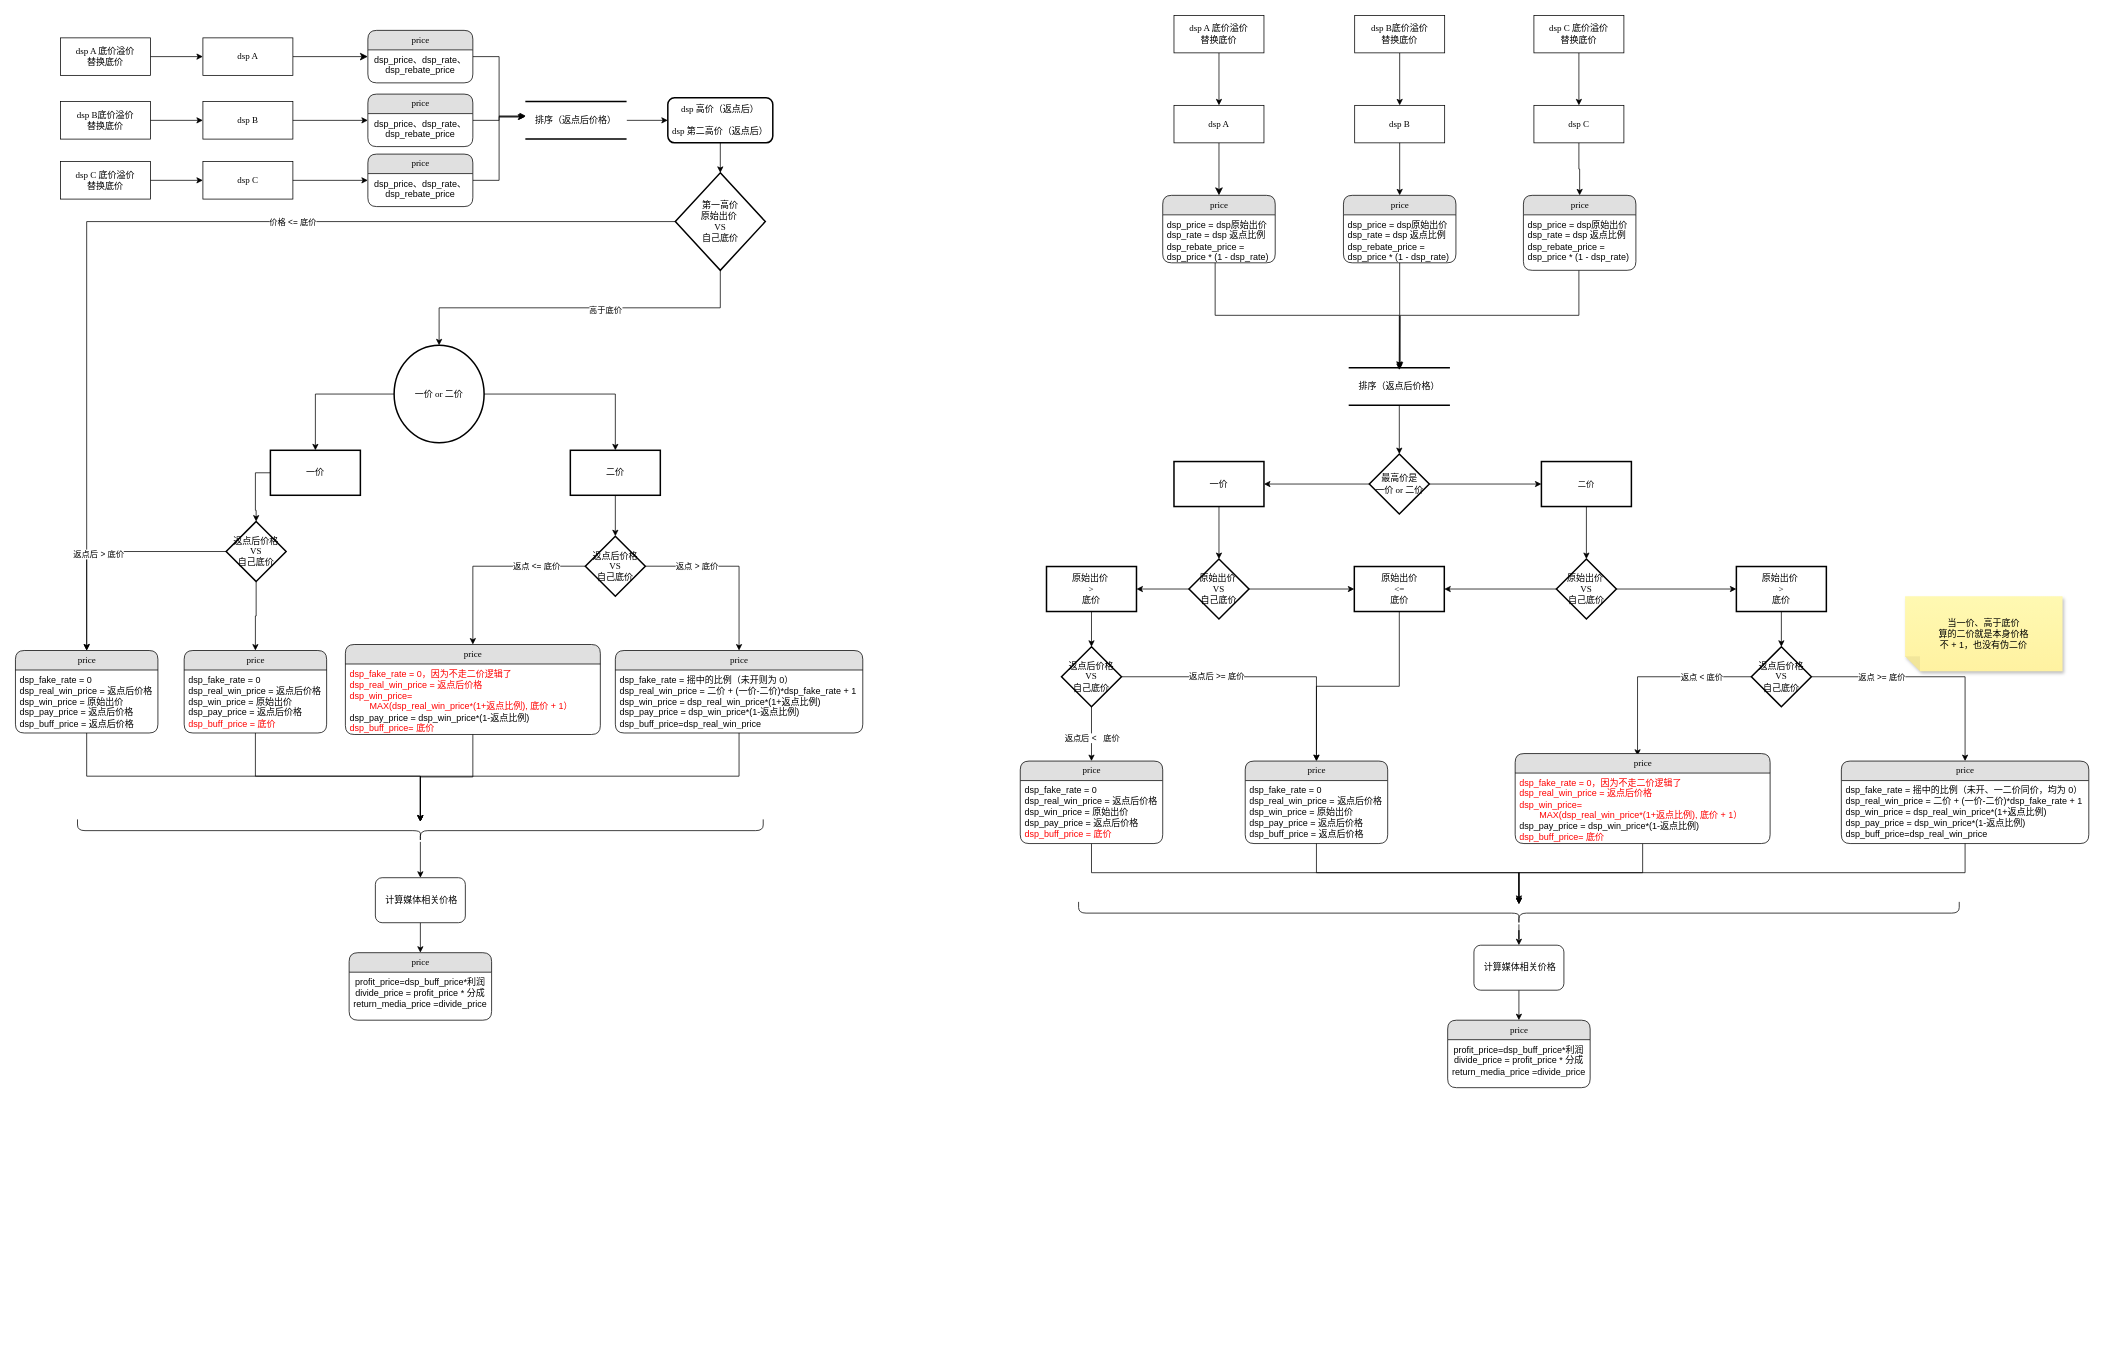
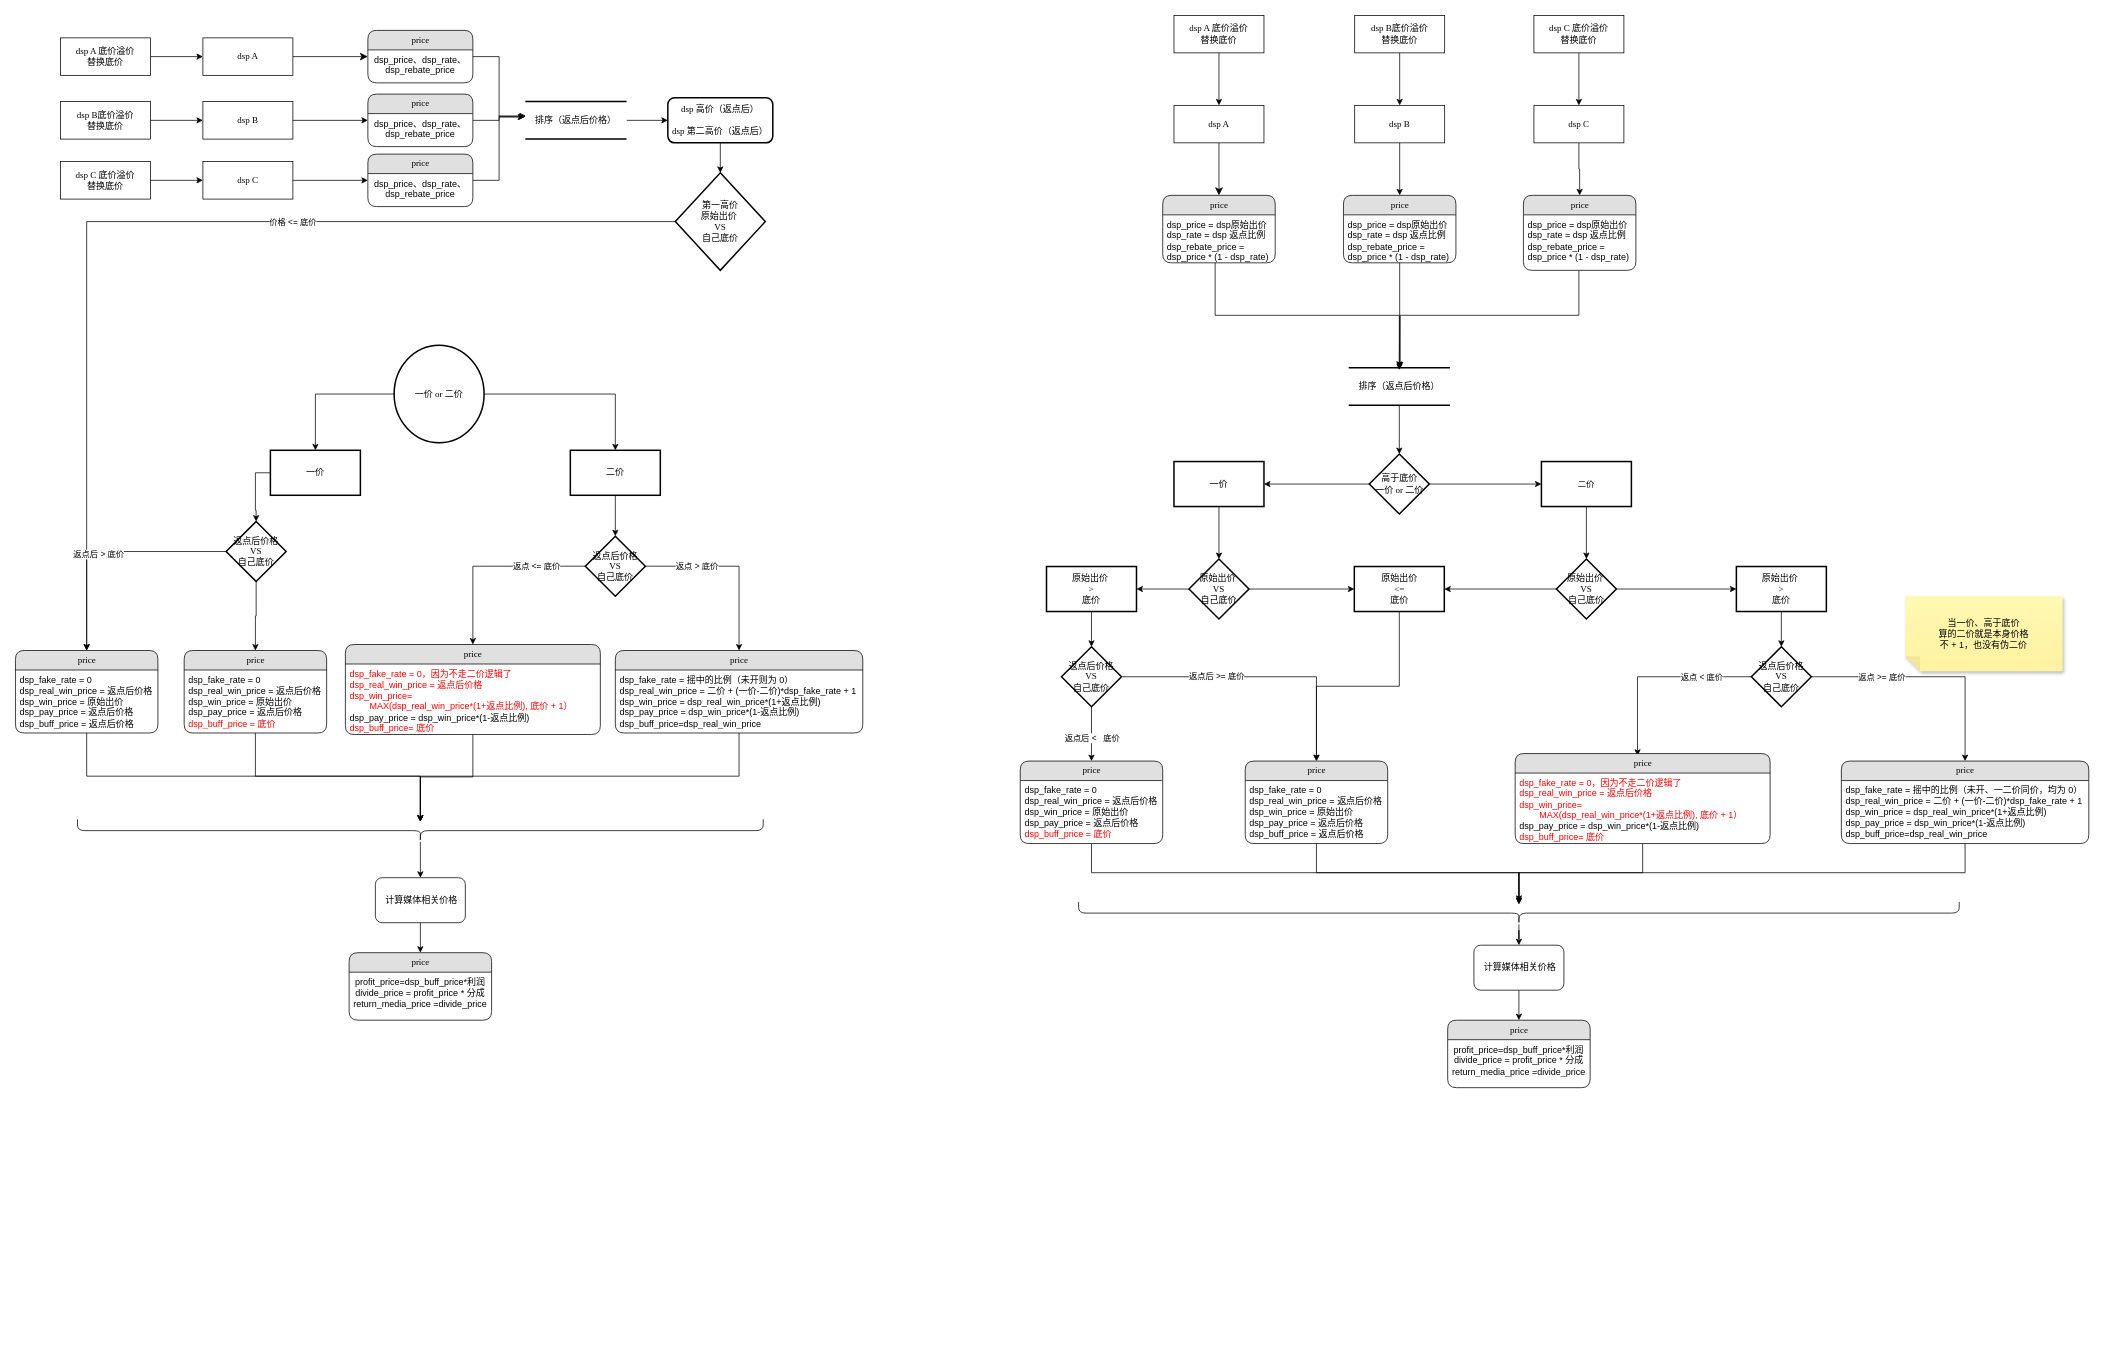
(597, 308) -> none
(1400, 484) -> (1400, 484)
